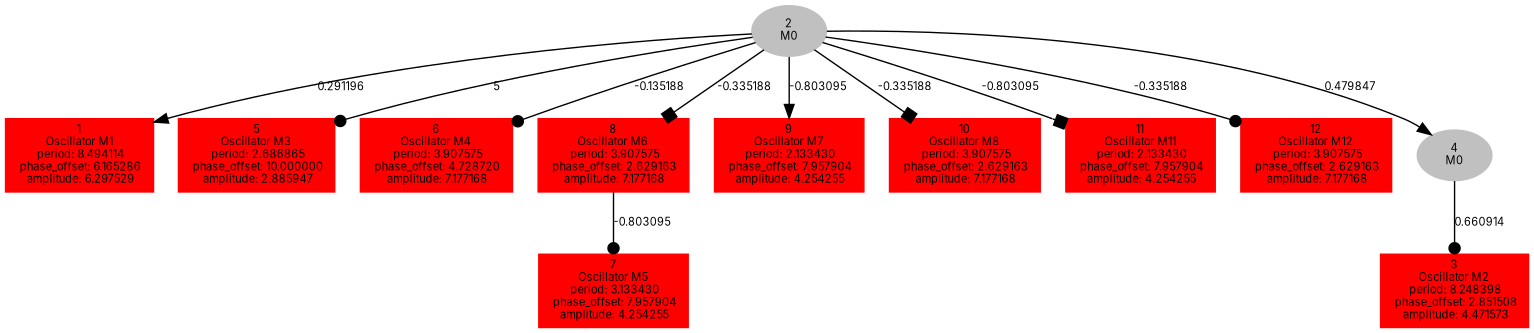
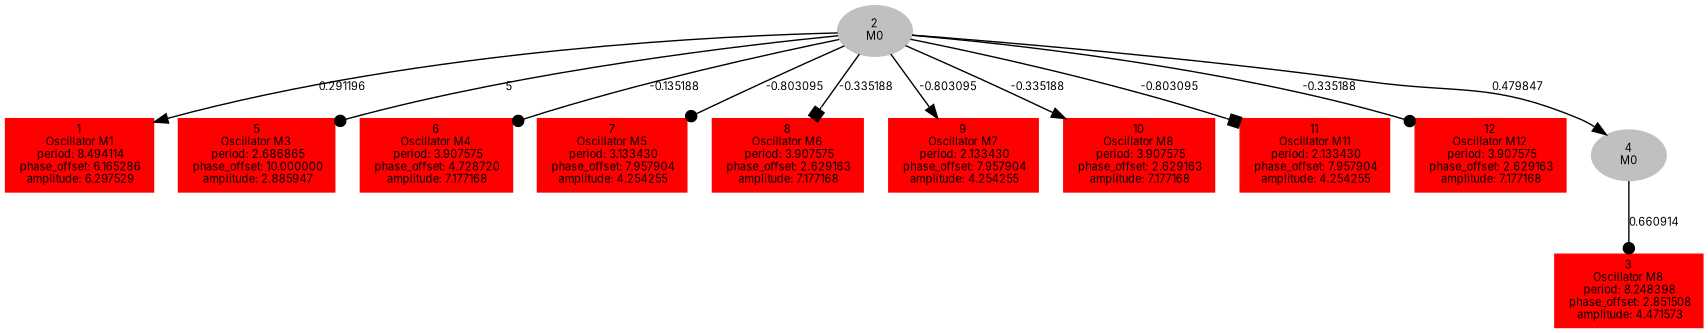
(858, 80) -> (980, 79)
(614, 217) -> (770, 79)
(1455, 278) -> (1629, 278)
